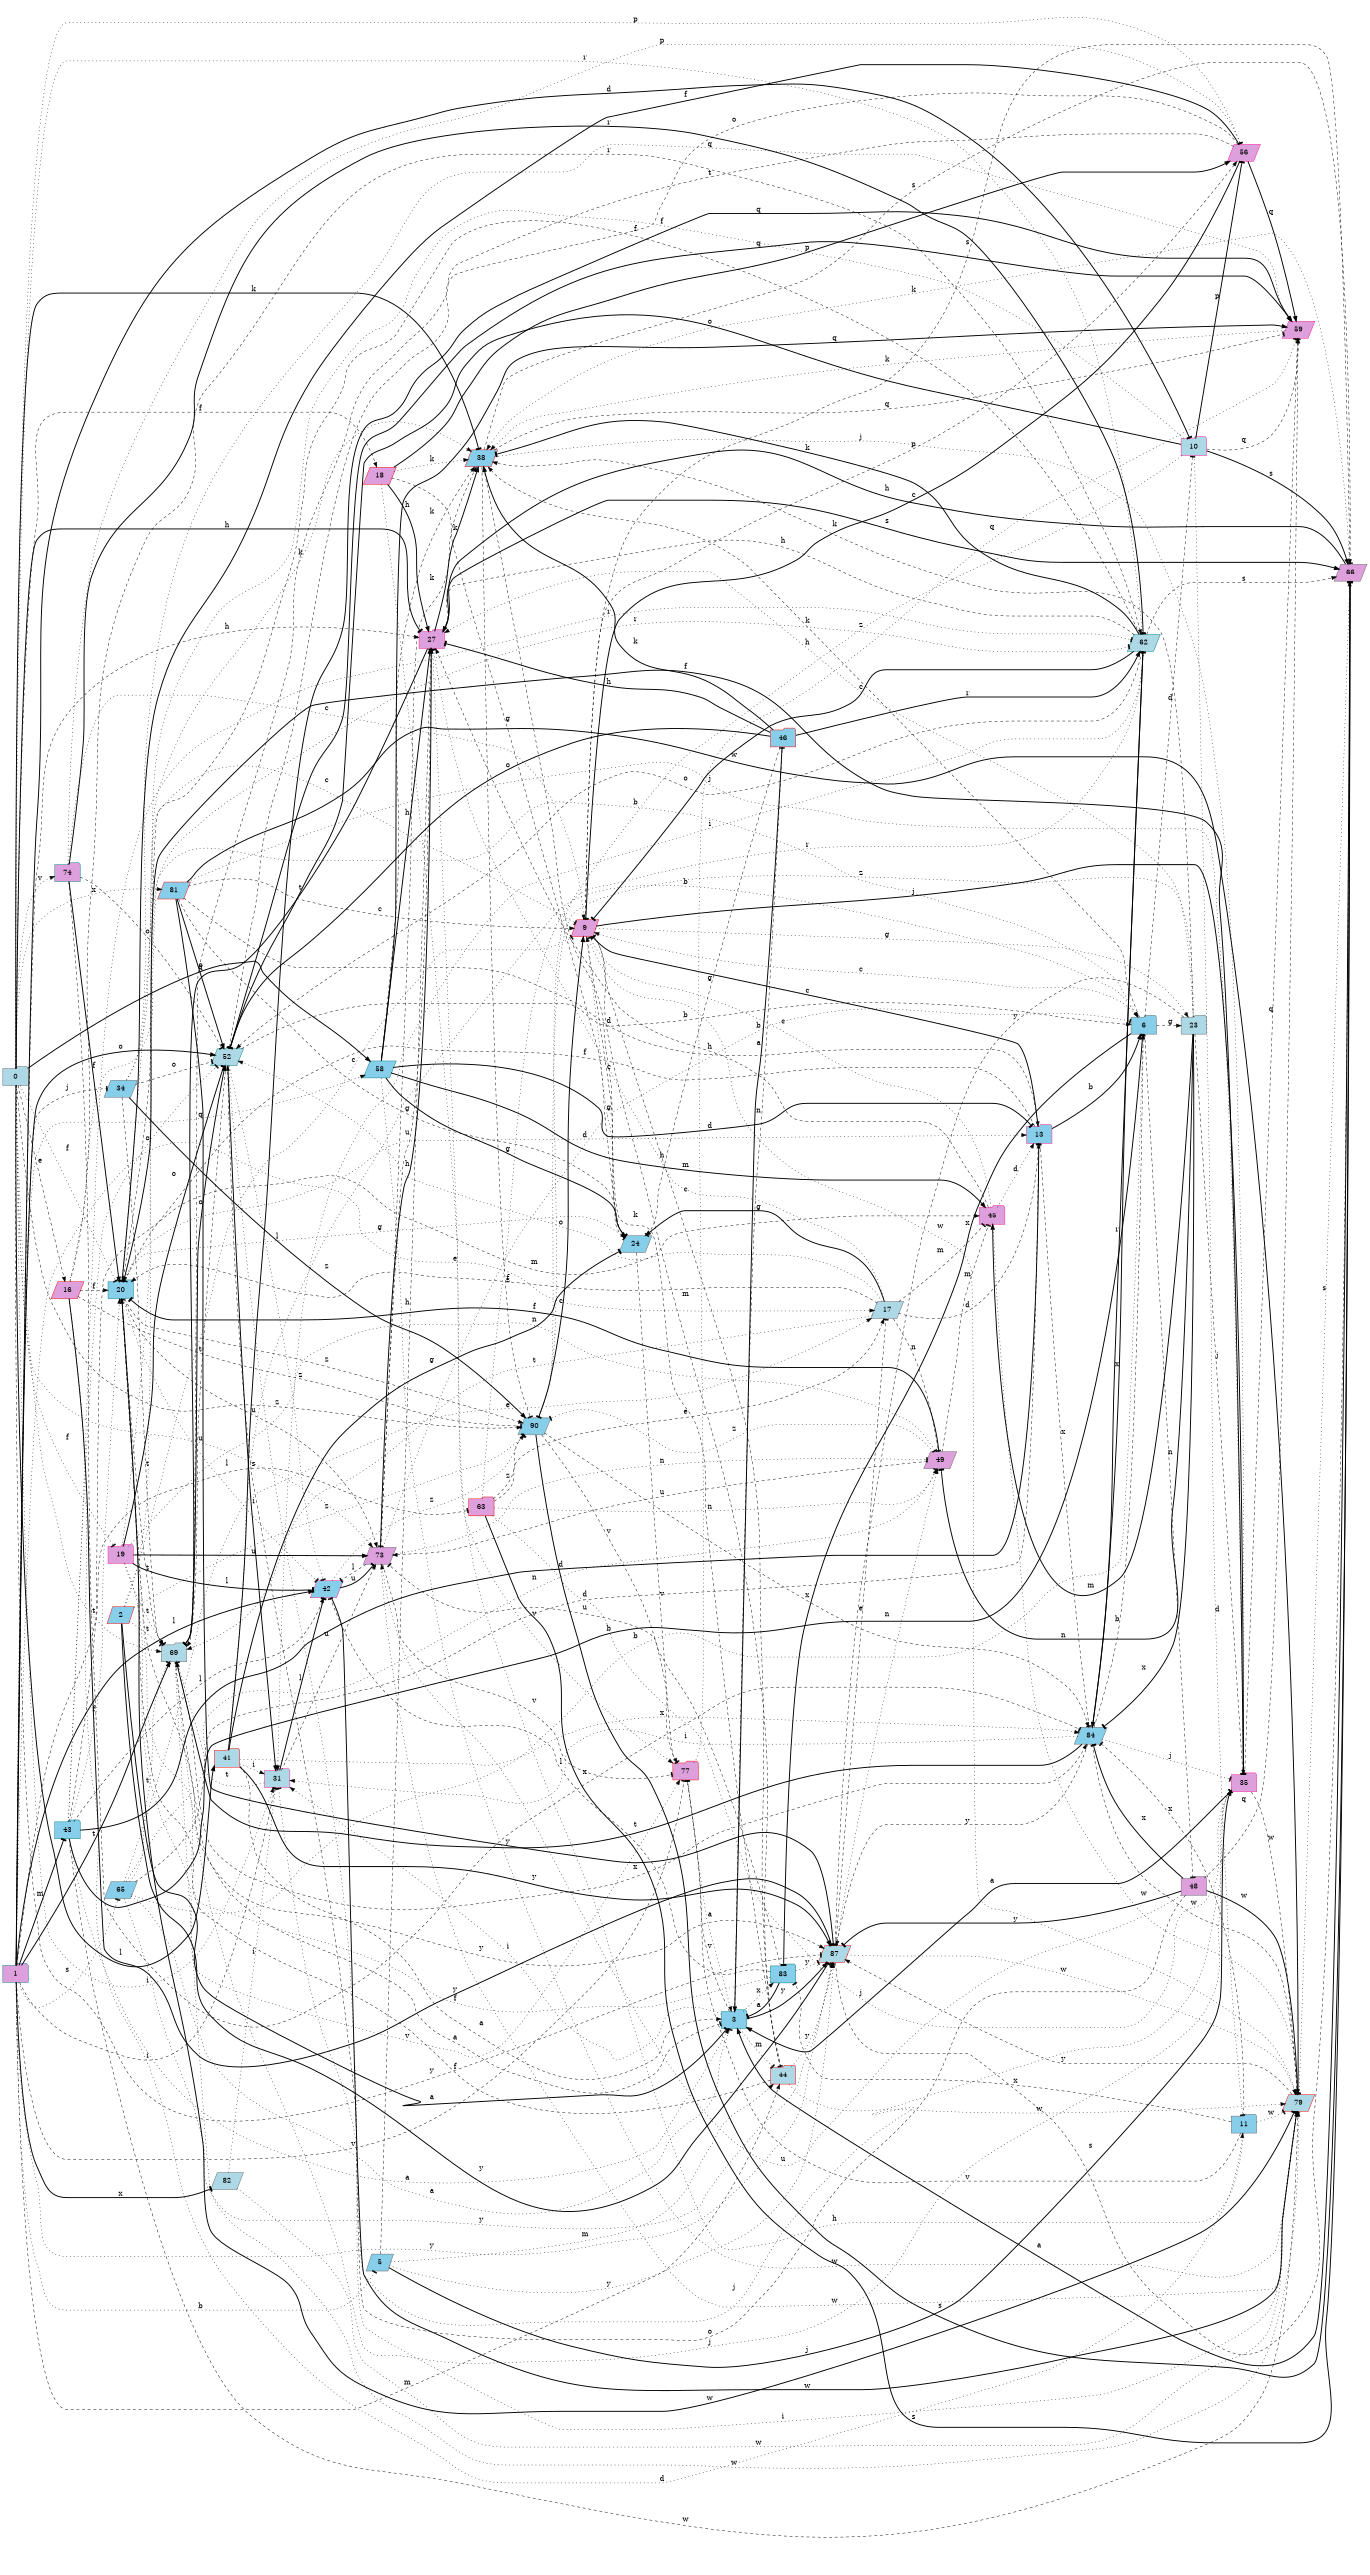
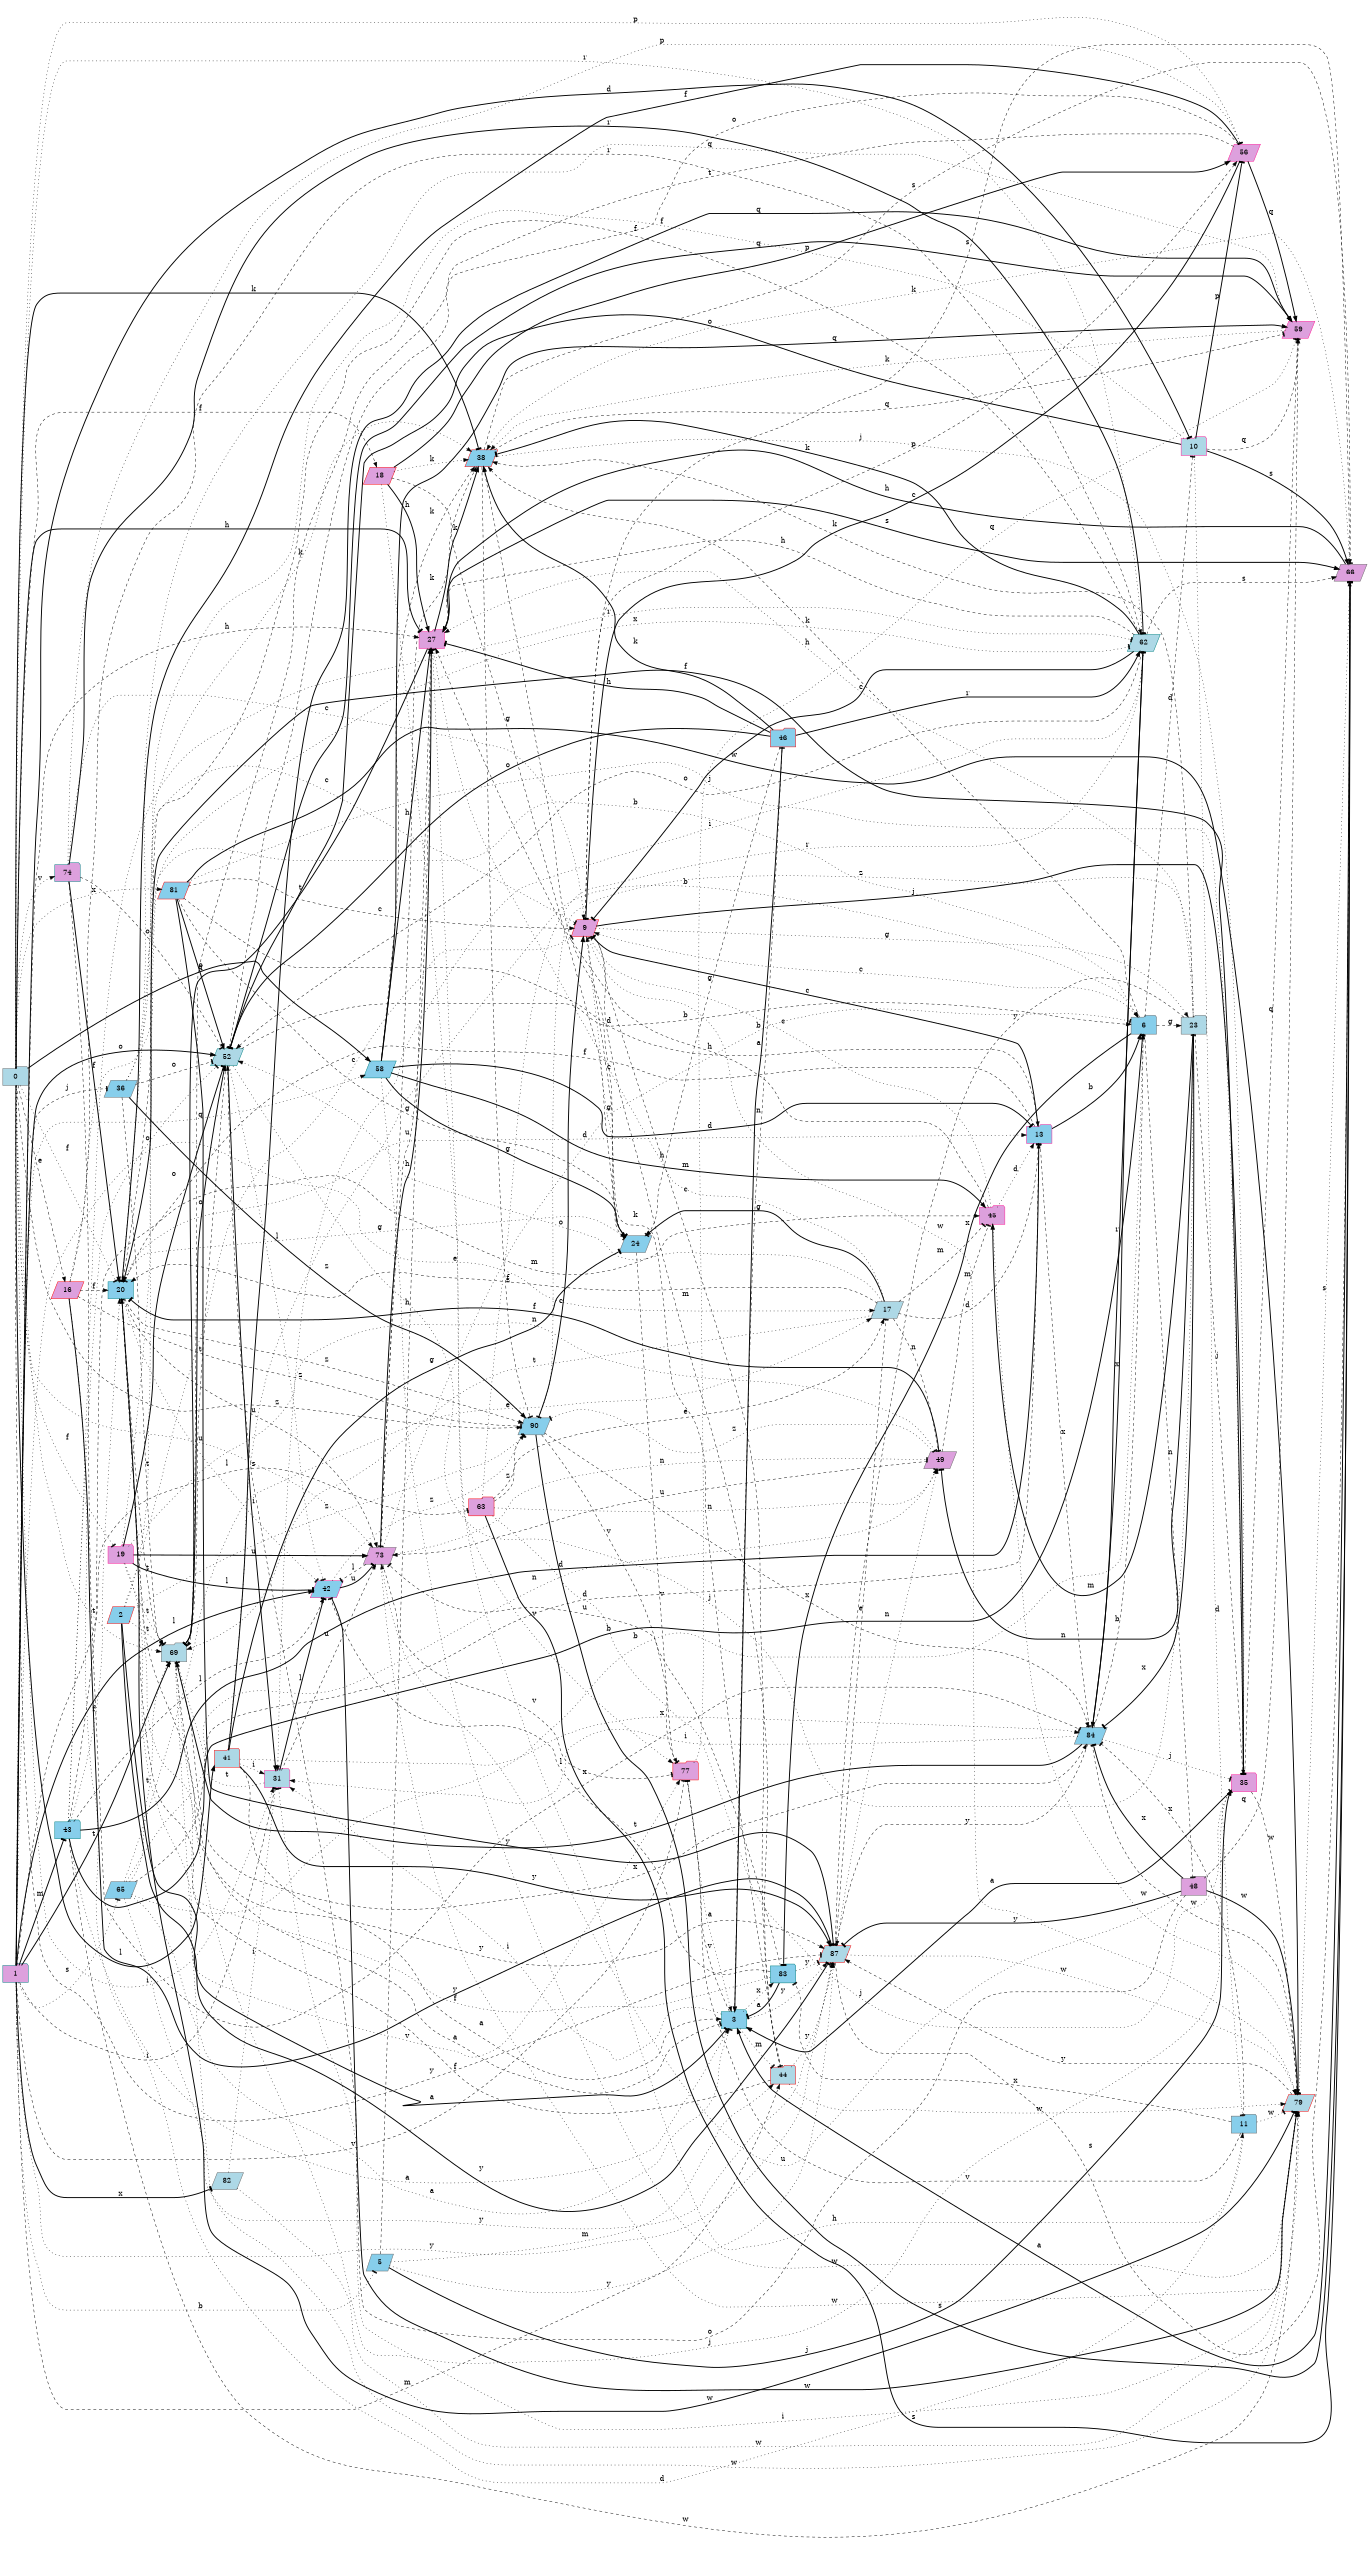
(635, 620) -> (635, 620)
(645, 801) -> none
(121, 1089) -> (121, 1089)
(790, 1999) -> (790, 1999)
(377, 2289) -> (855, 1802)
